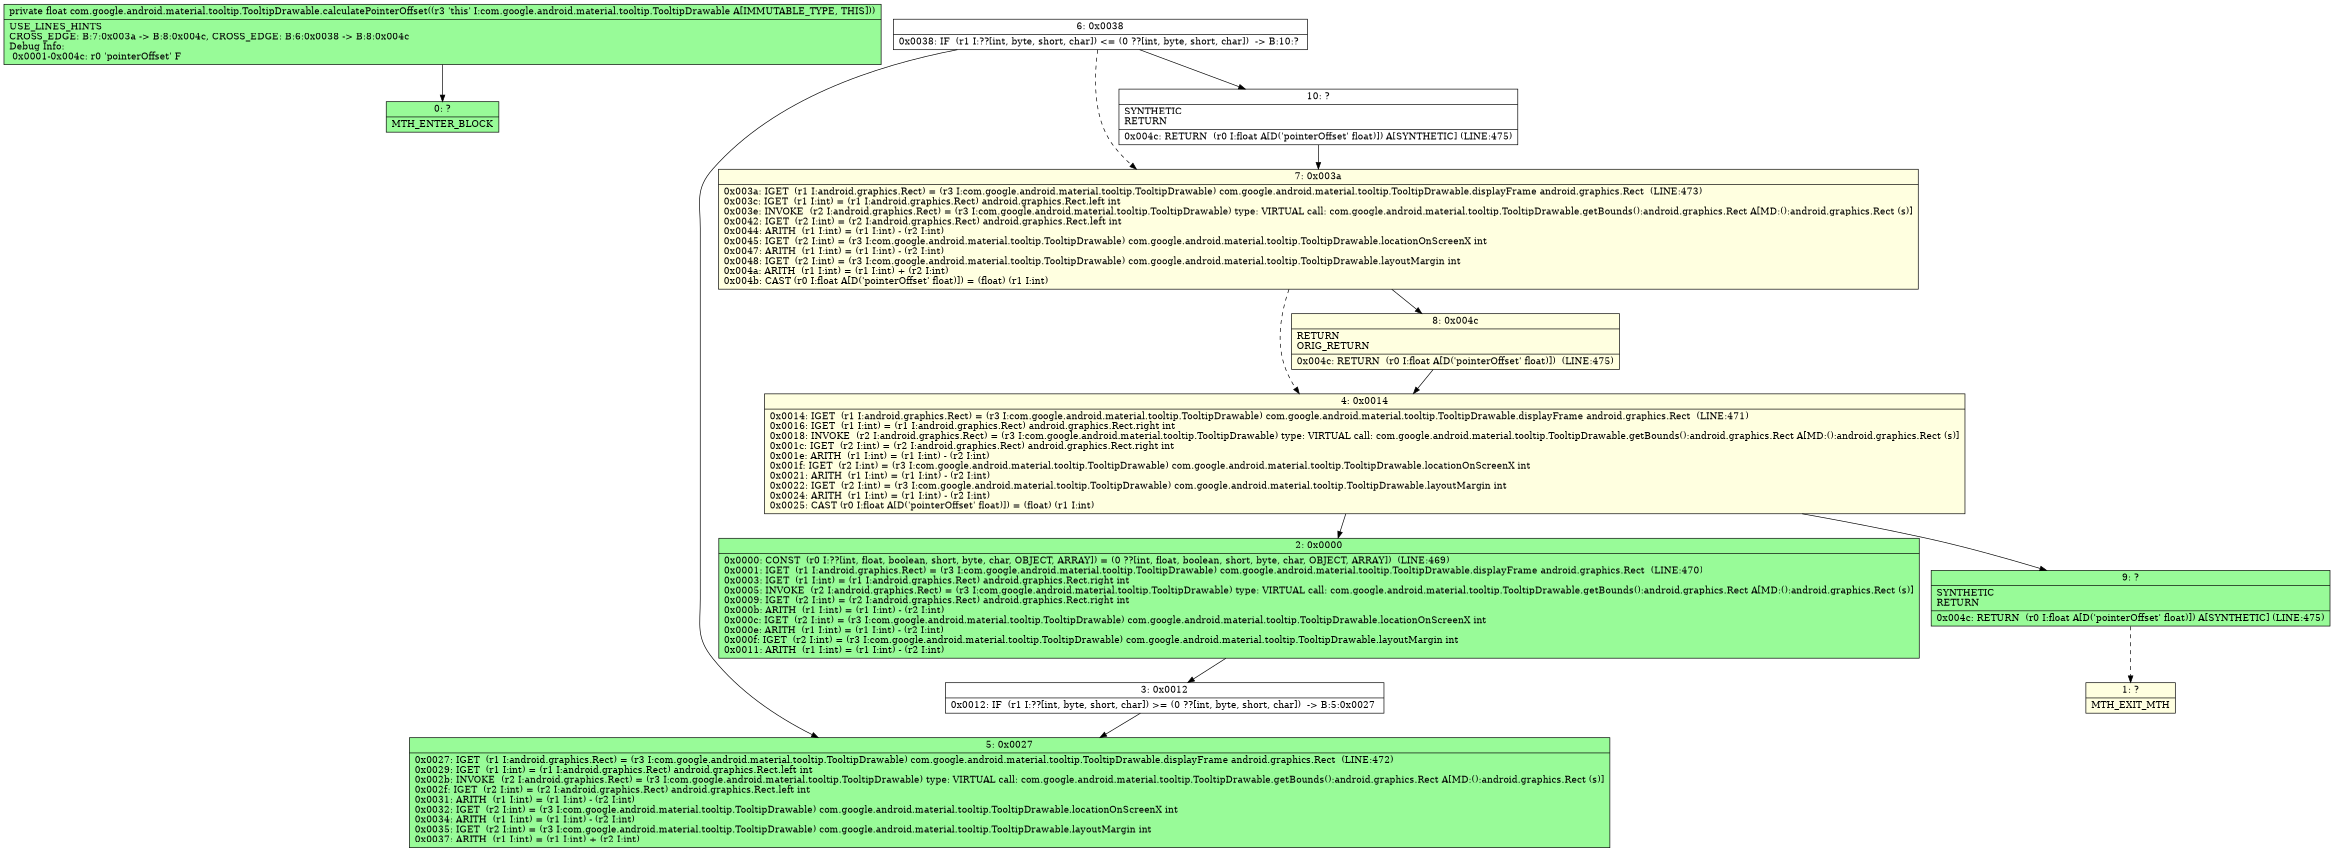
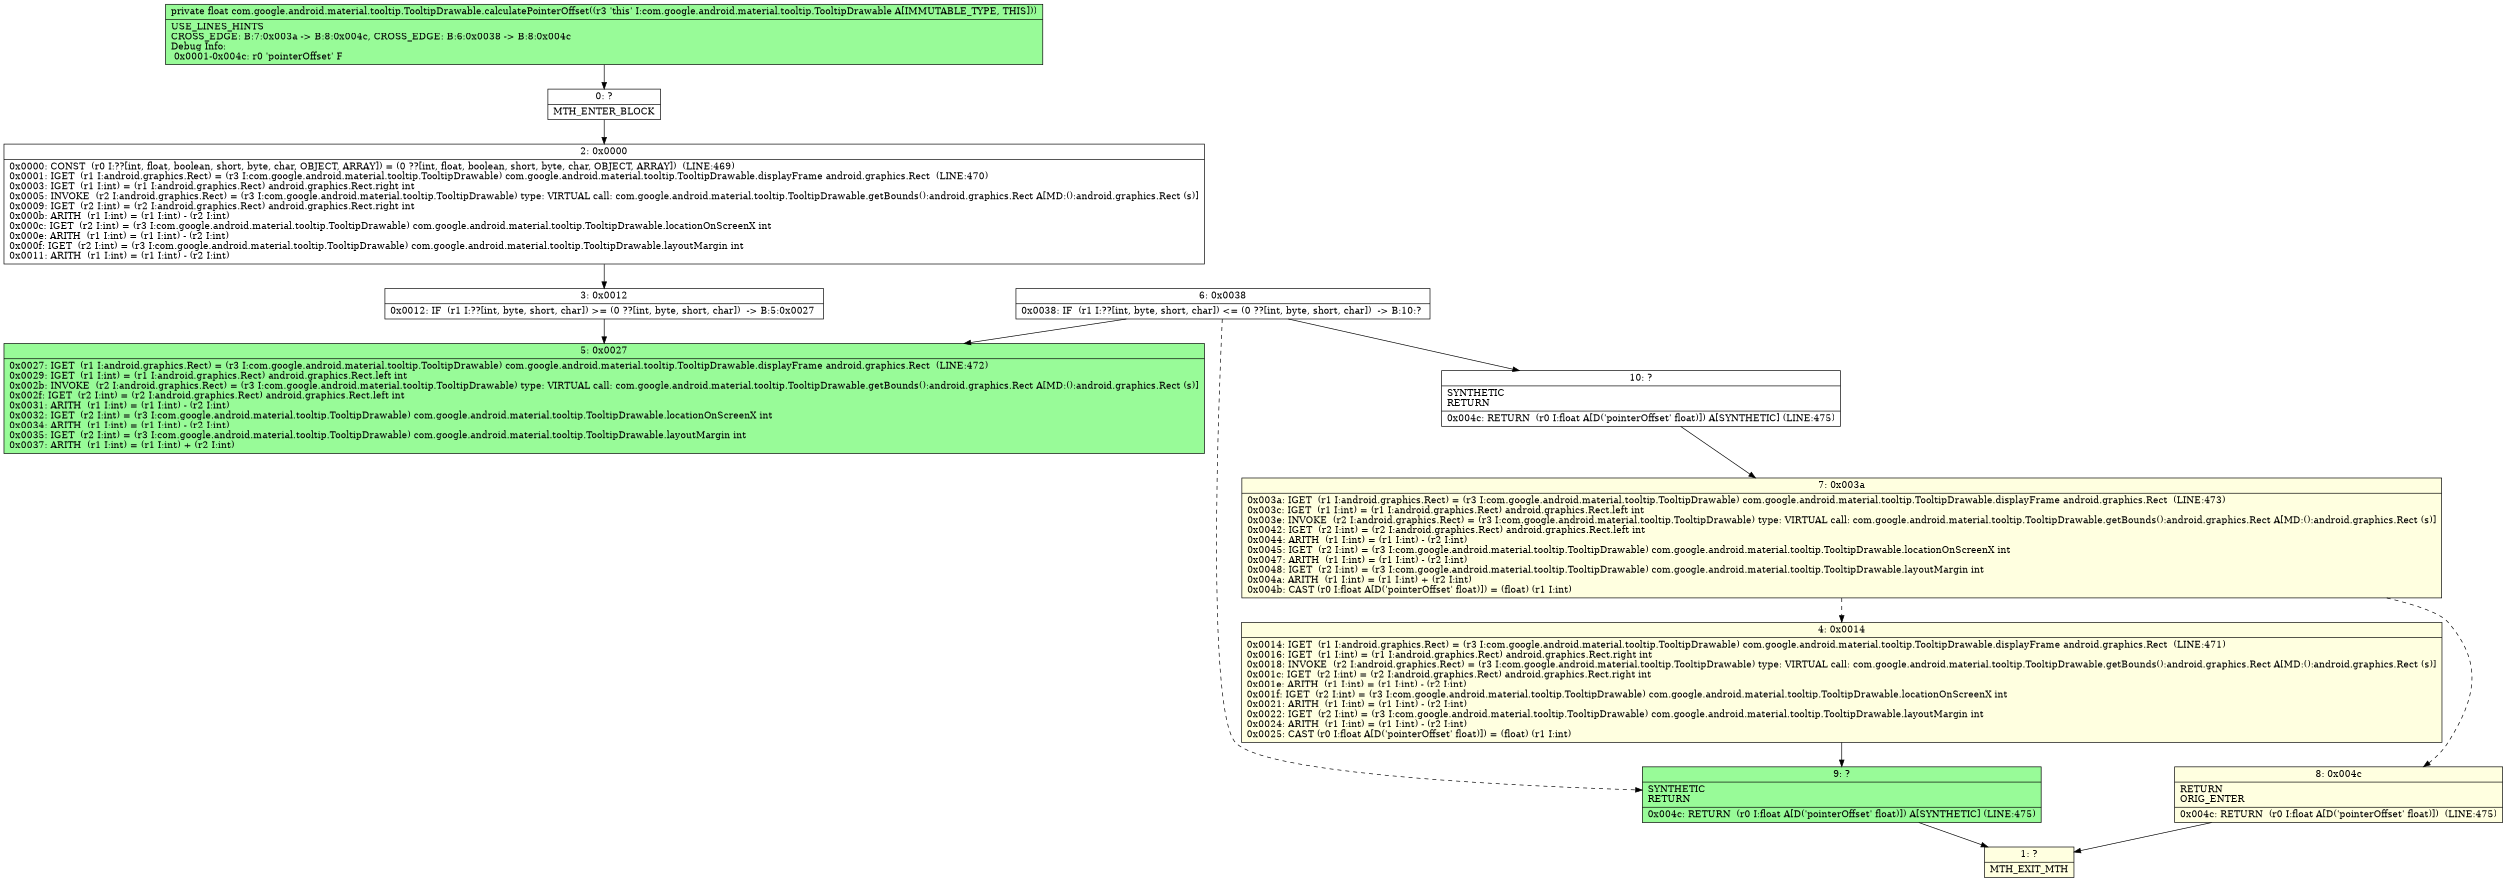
(1099, 112) -> (1232, 733)
(443, 117) -> (604, 104)
(1404, 299) -> (2470, 663)
(1333, 346) -> (2212, 799)
(1425, 379) -> (2146, 837)
(1343, 523) -> (604, 128)
(1319, 598) -> (604, 204)
(2131, 651) -> (1950, 834)
